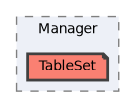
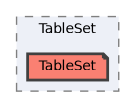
(68, 30) -> (68, 30)
